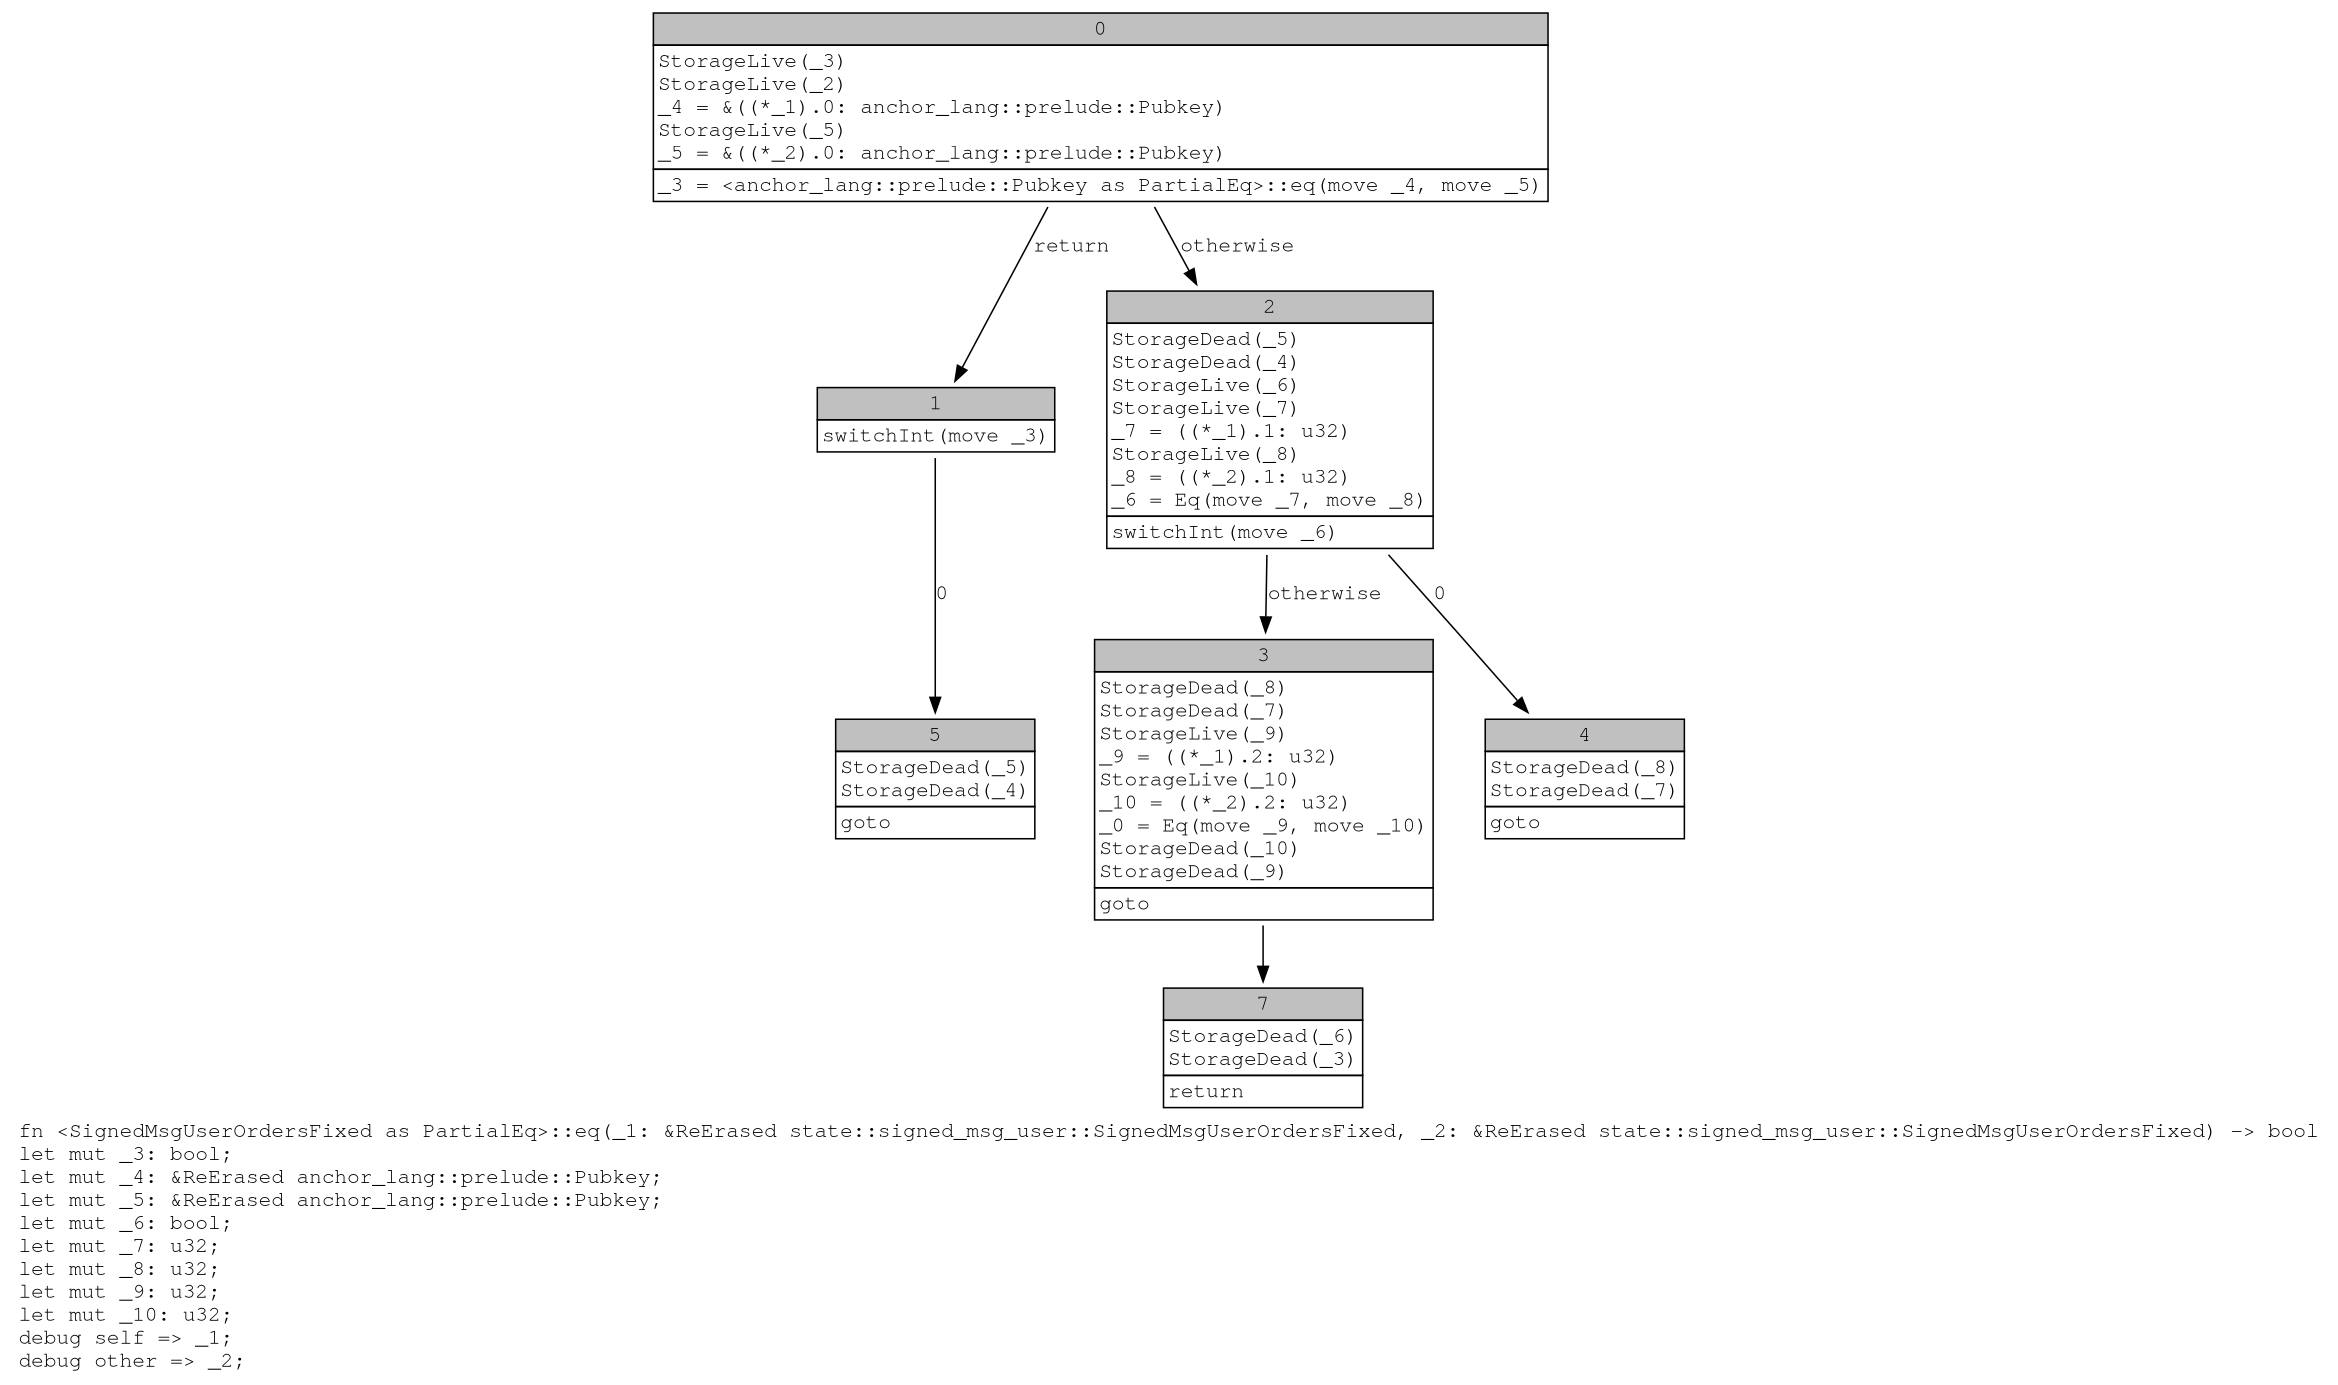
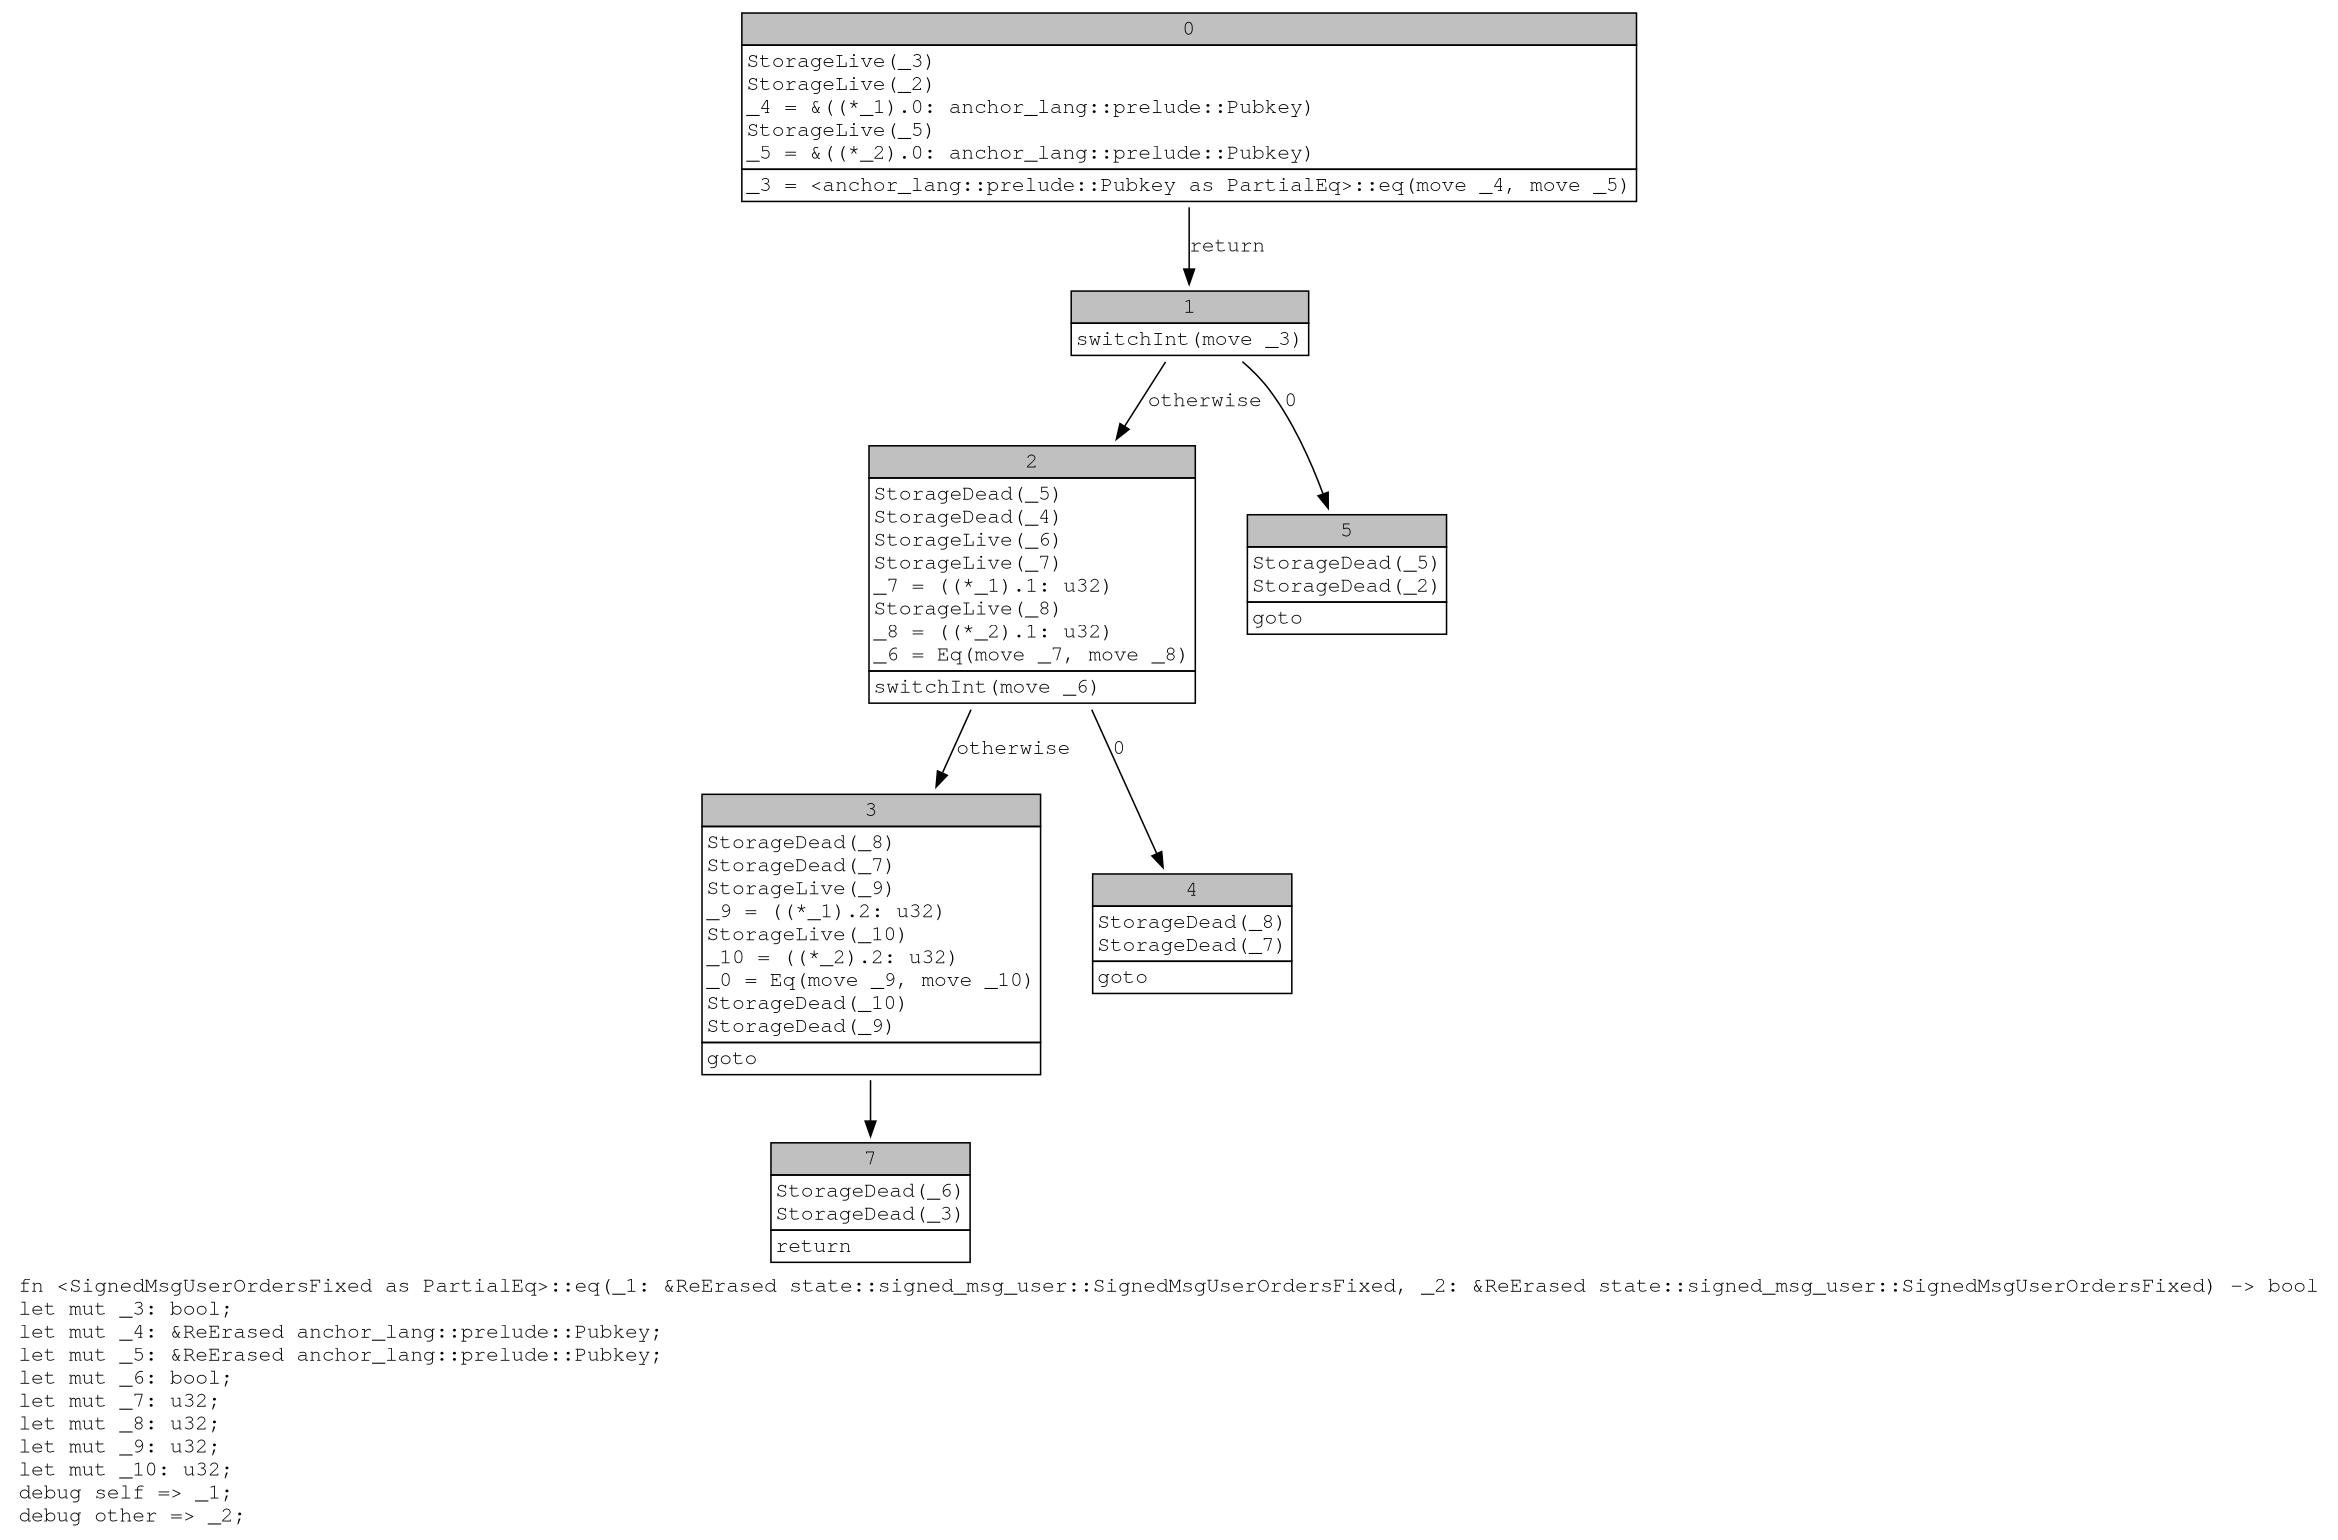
(1172, 239) -> (1145, 394)
(935, 790) -> (1347, 585)
